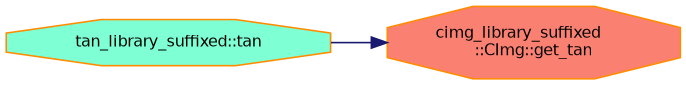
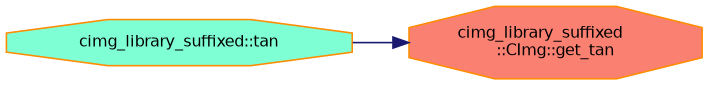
(168, 43) -> (179, 43)
